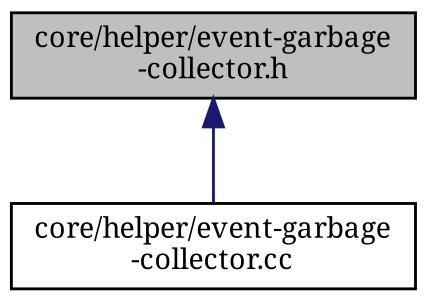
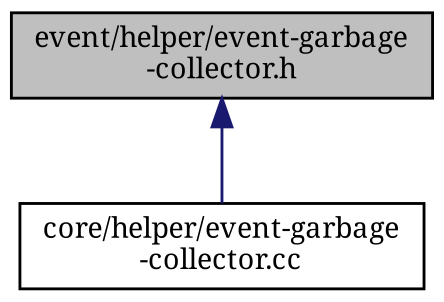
(213, 55) -> (222, 55)
